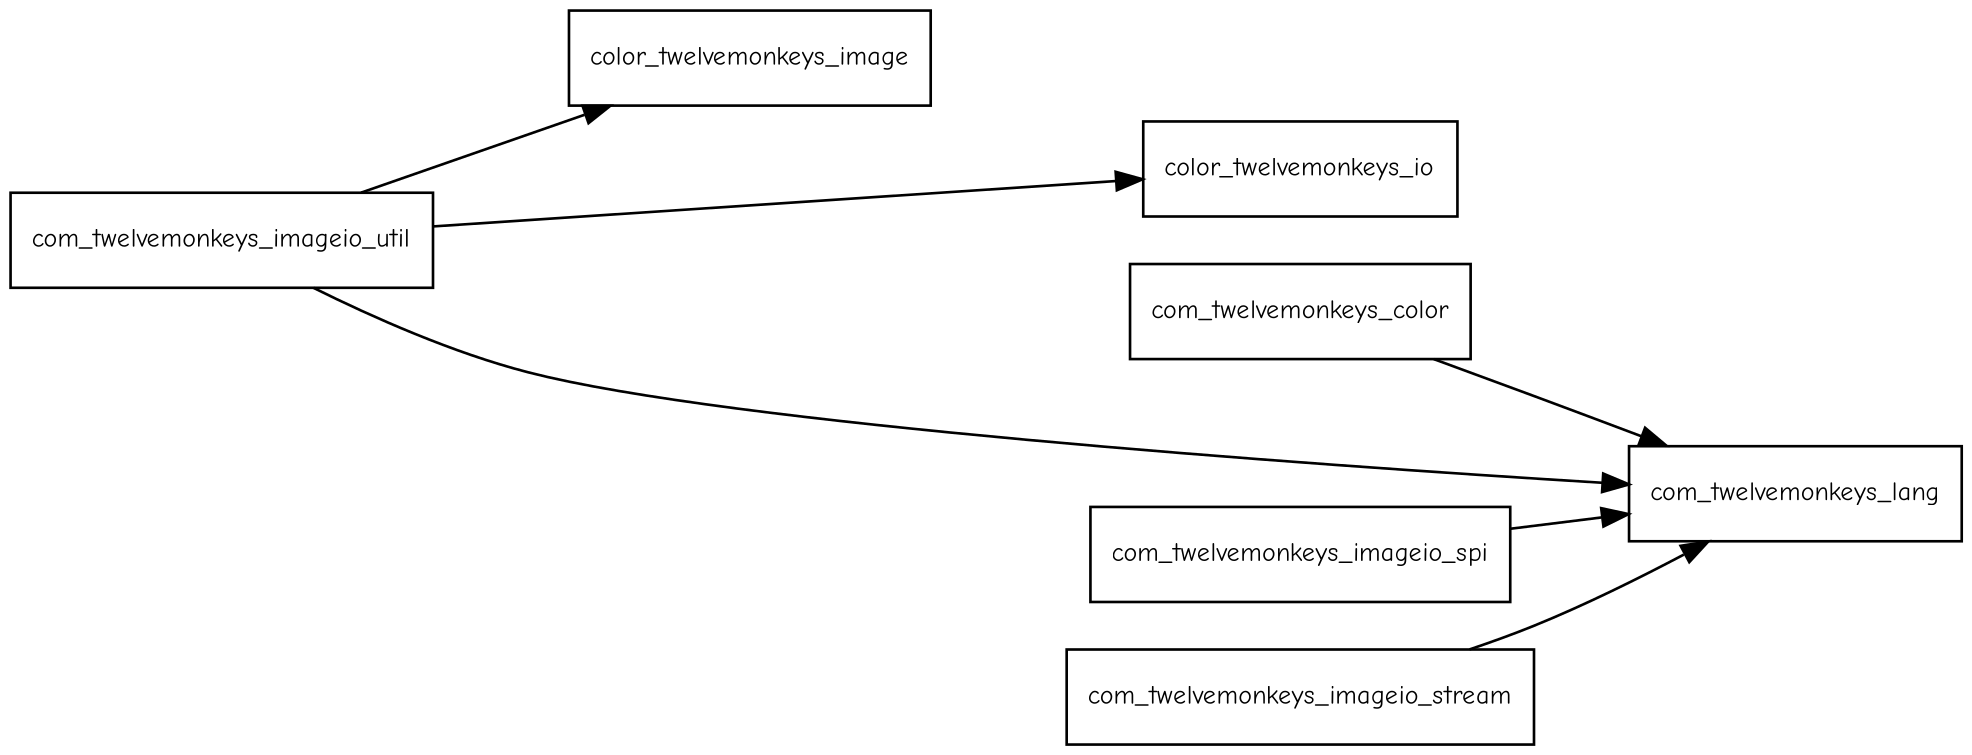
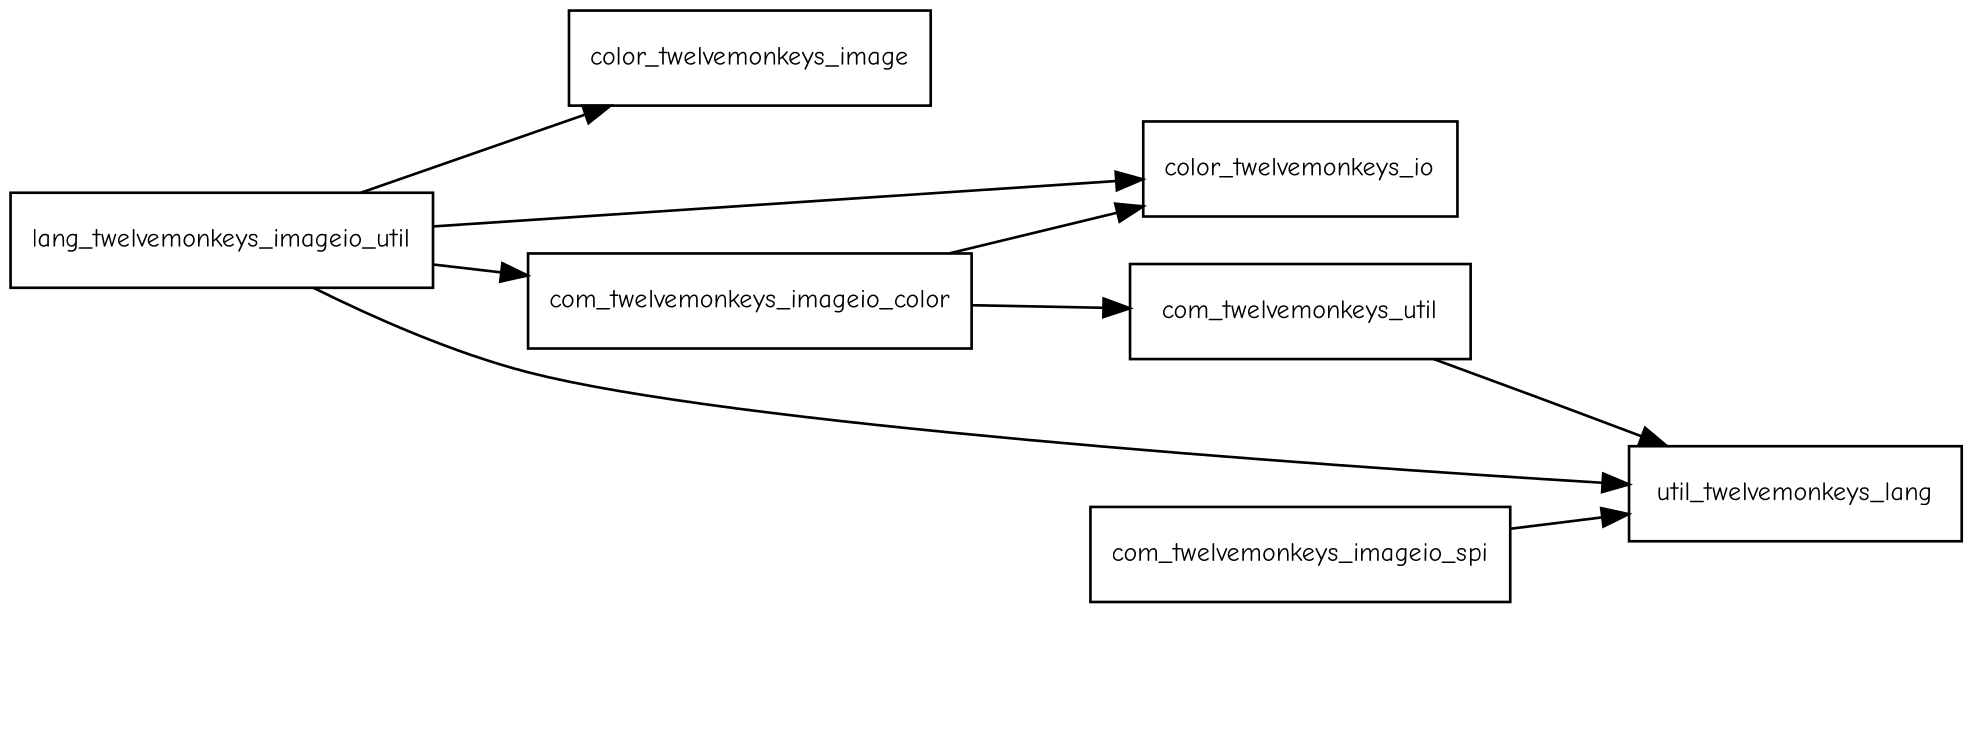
(222, 240) -> (222, 240)
none -> (750, 301)
(1300, 312) -> (1300, 312)
(1795, 494) -> (1795, 494)
(1300, 697) -> none
